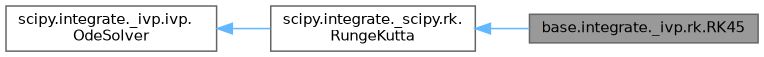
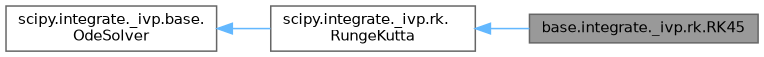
(111, 29) -> (111, 29)
(373, 29) -> (373, 29)
